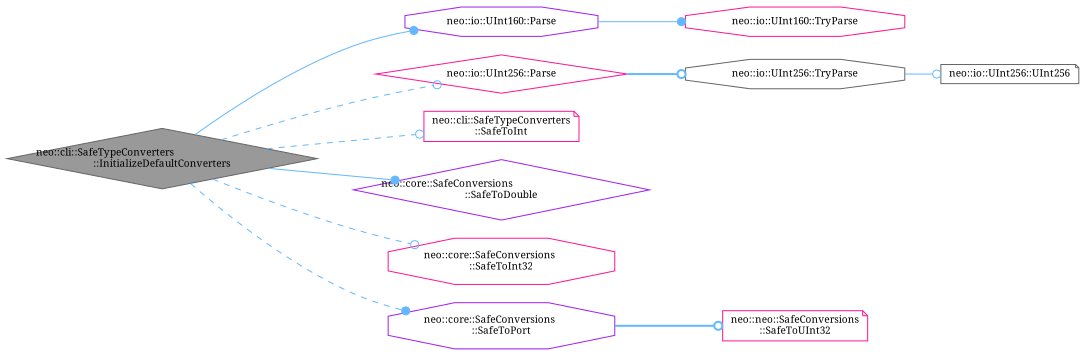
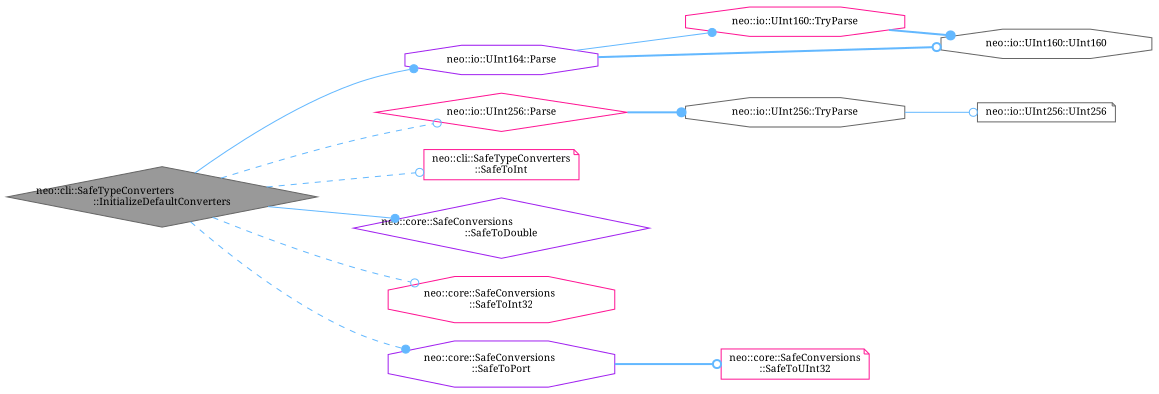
(501, 22) -> (501, 60)
none -> (1046, 44)
(652, 74) -> (652, 112)
(795, 326) -> (795, 364)
